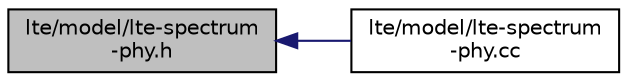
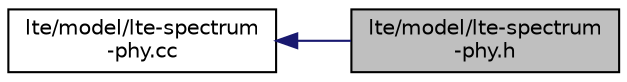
(324, 41) -> (324, 41)
